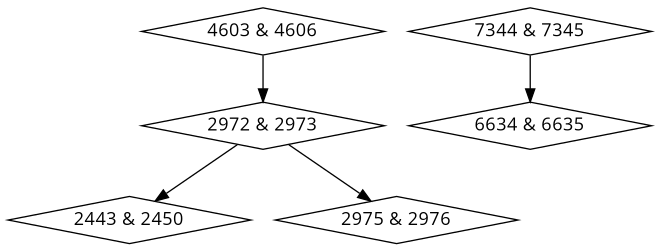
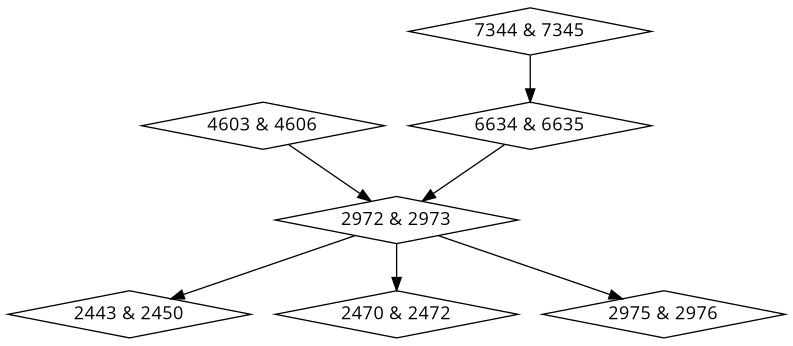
none -> (469, 169)
none -> (397, 314)
